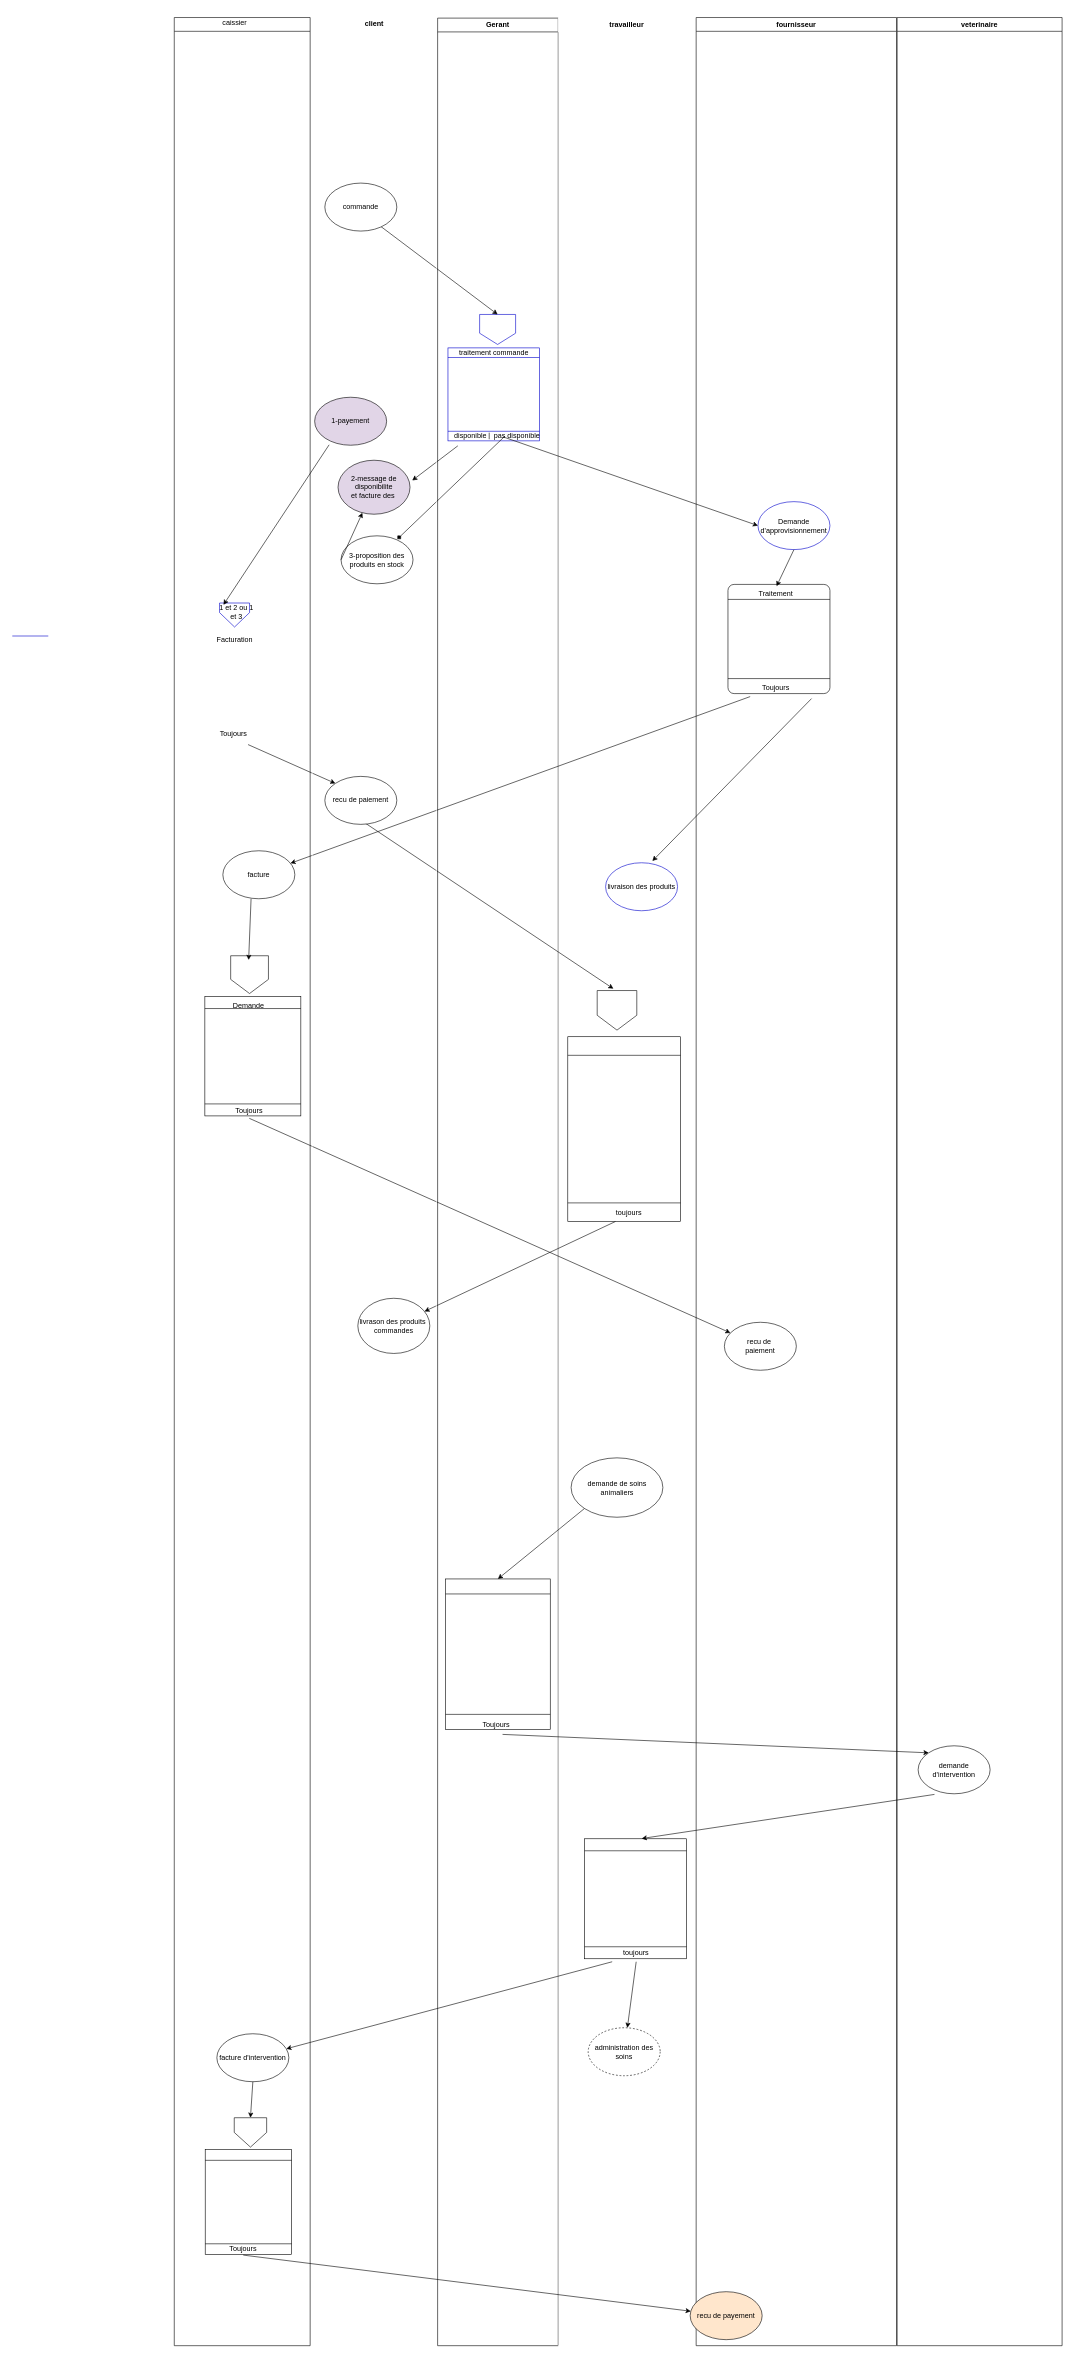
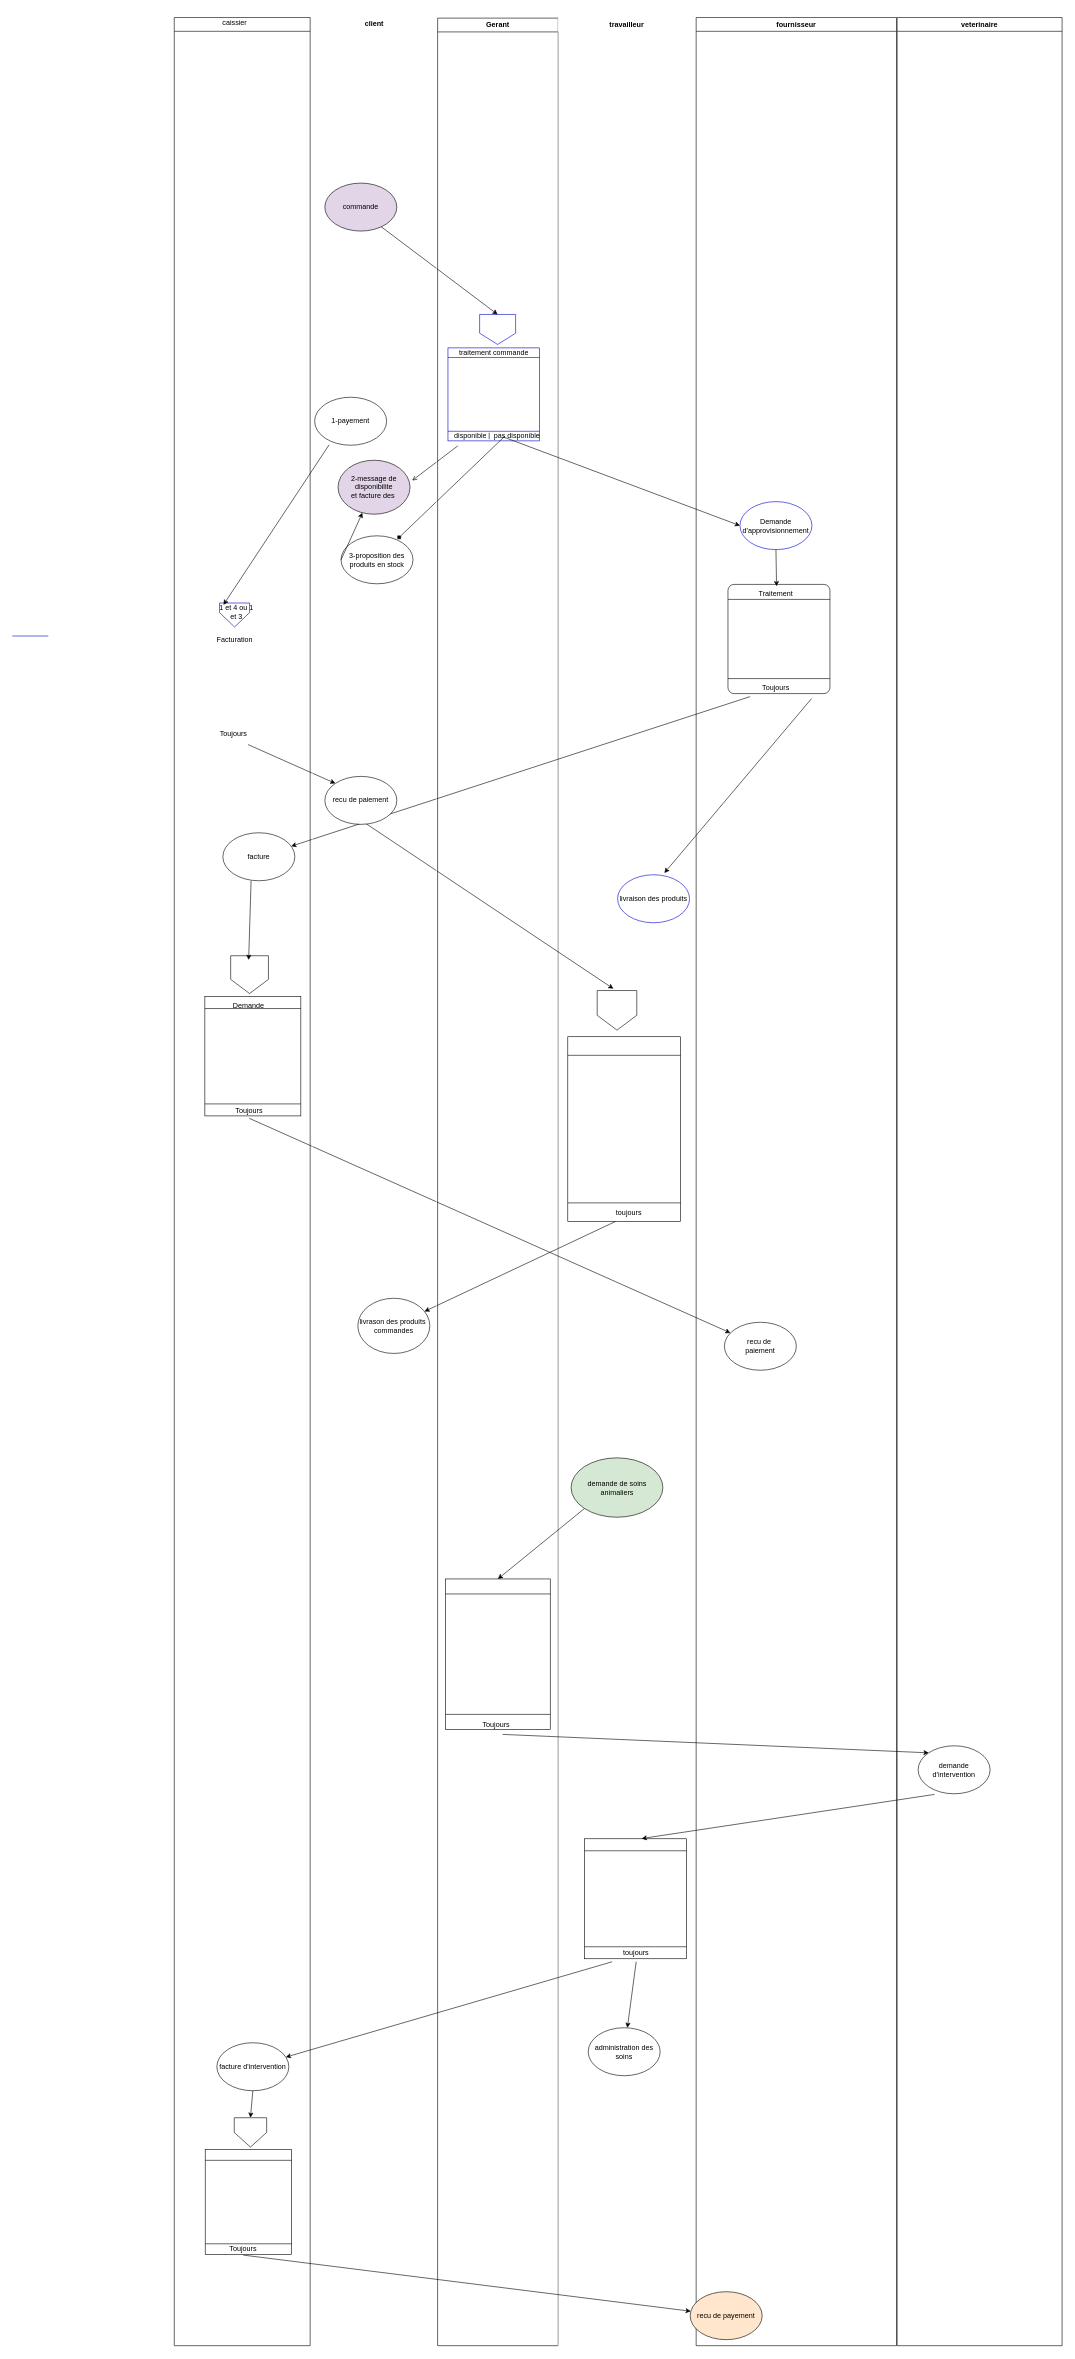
(361, 207) -> (361, 207)
(351, 421) -> (351, 421)
(417, 477) -> (416, 477)
(794, 525) -> (776, 525)
(237, 612) -> (237, 612)
(259, 875) -> (259, 857)
(642, 887) -> (654, 899)
(617, 1487) -> (617, 1487)
(624, 2052) -> (624, 2052)
(253, 2058) -> (253, 2067)
